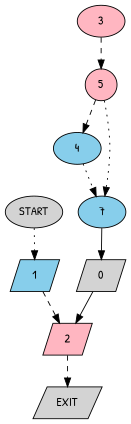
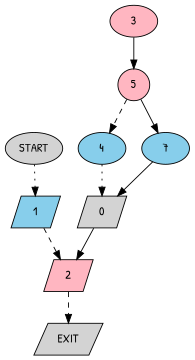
(101, 49) -> (134, 49)
(110, 144) -> (147, 112)
(88, 176) -> (102, 176)
